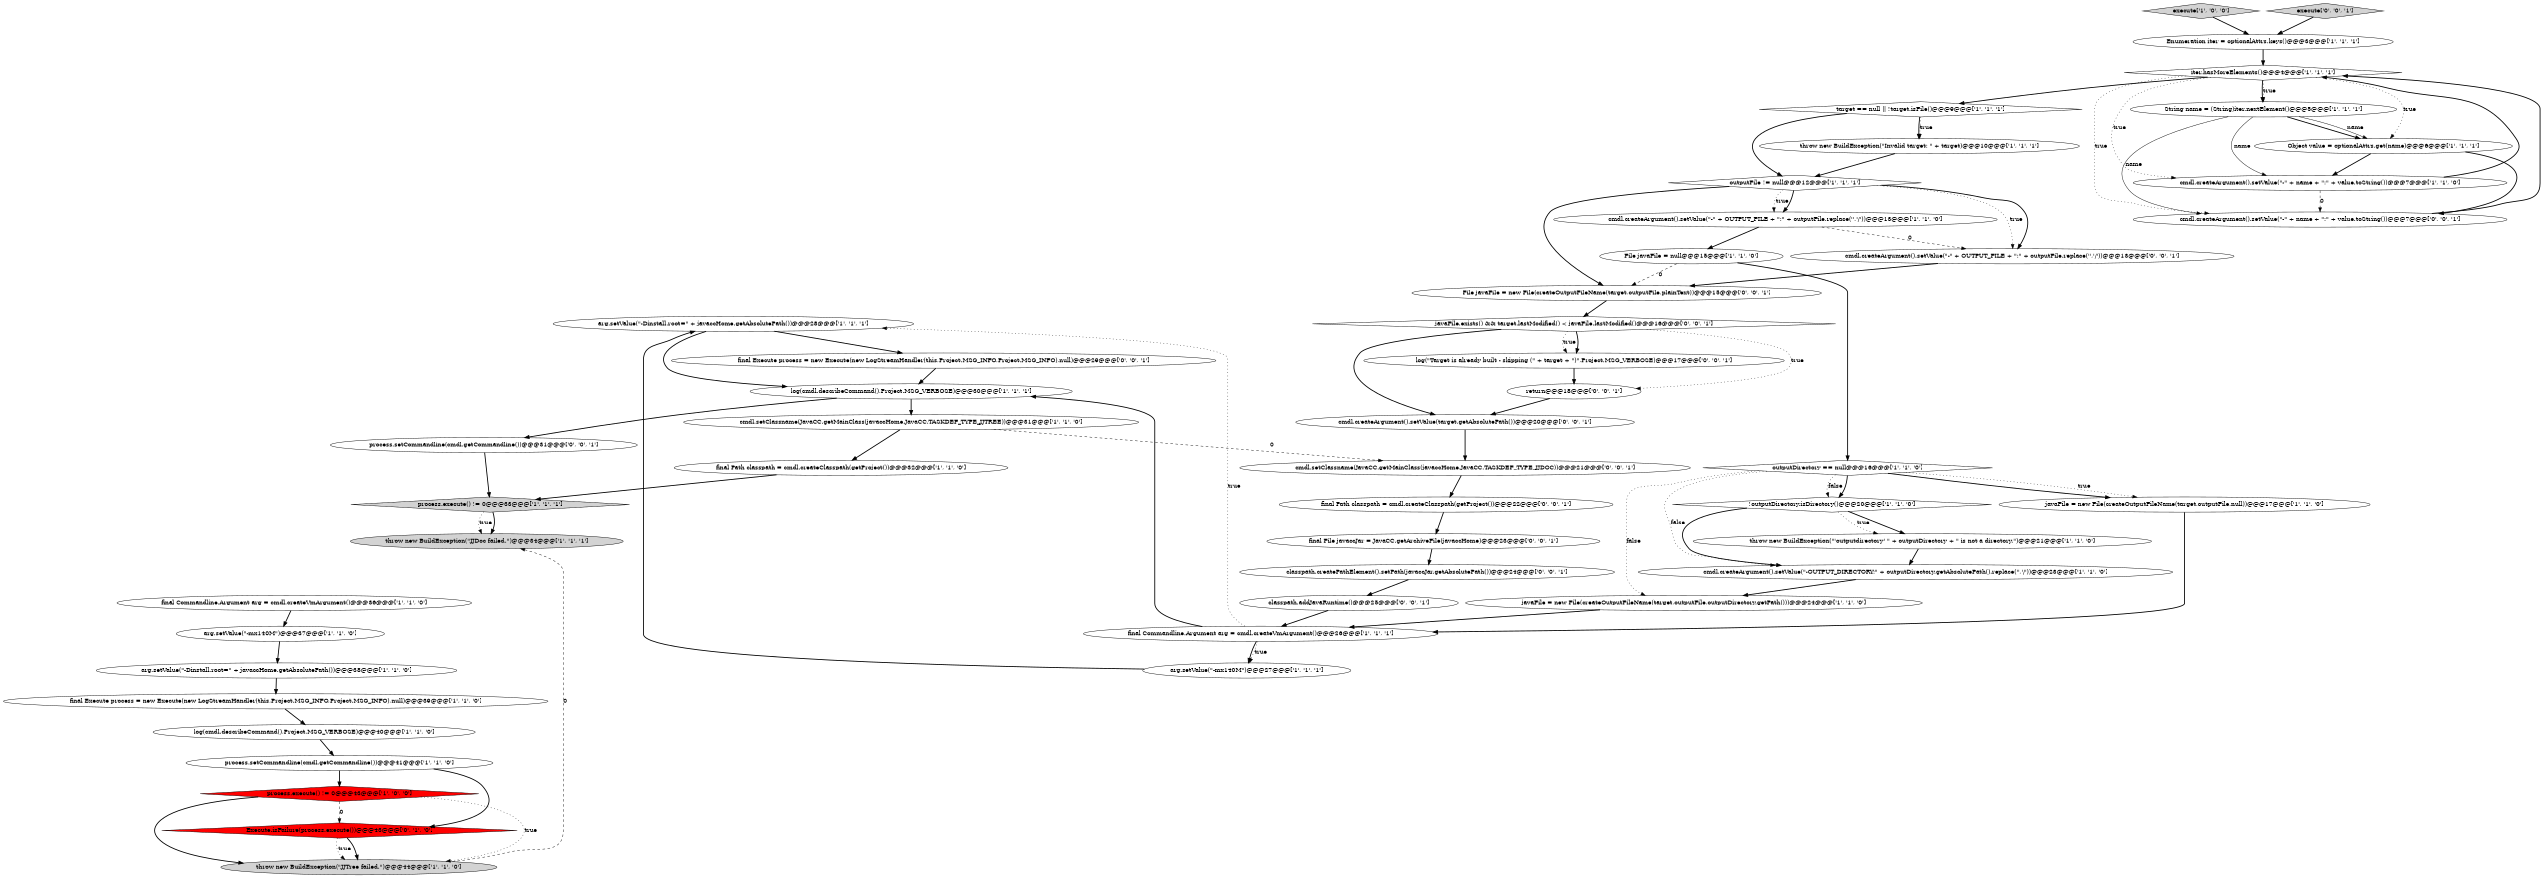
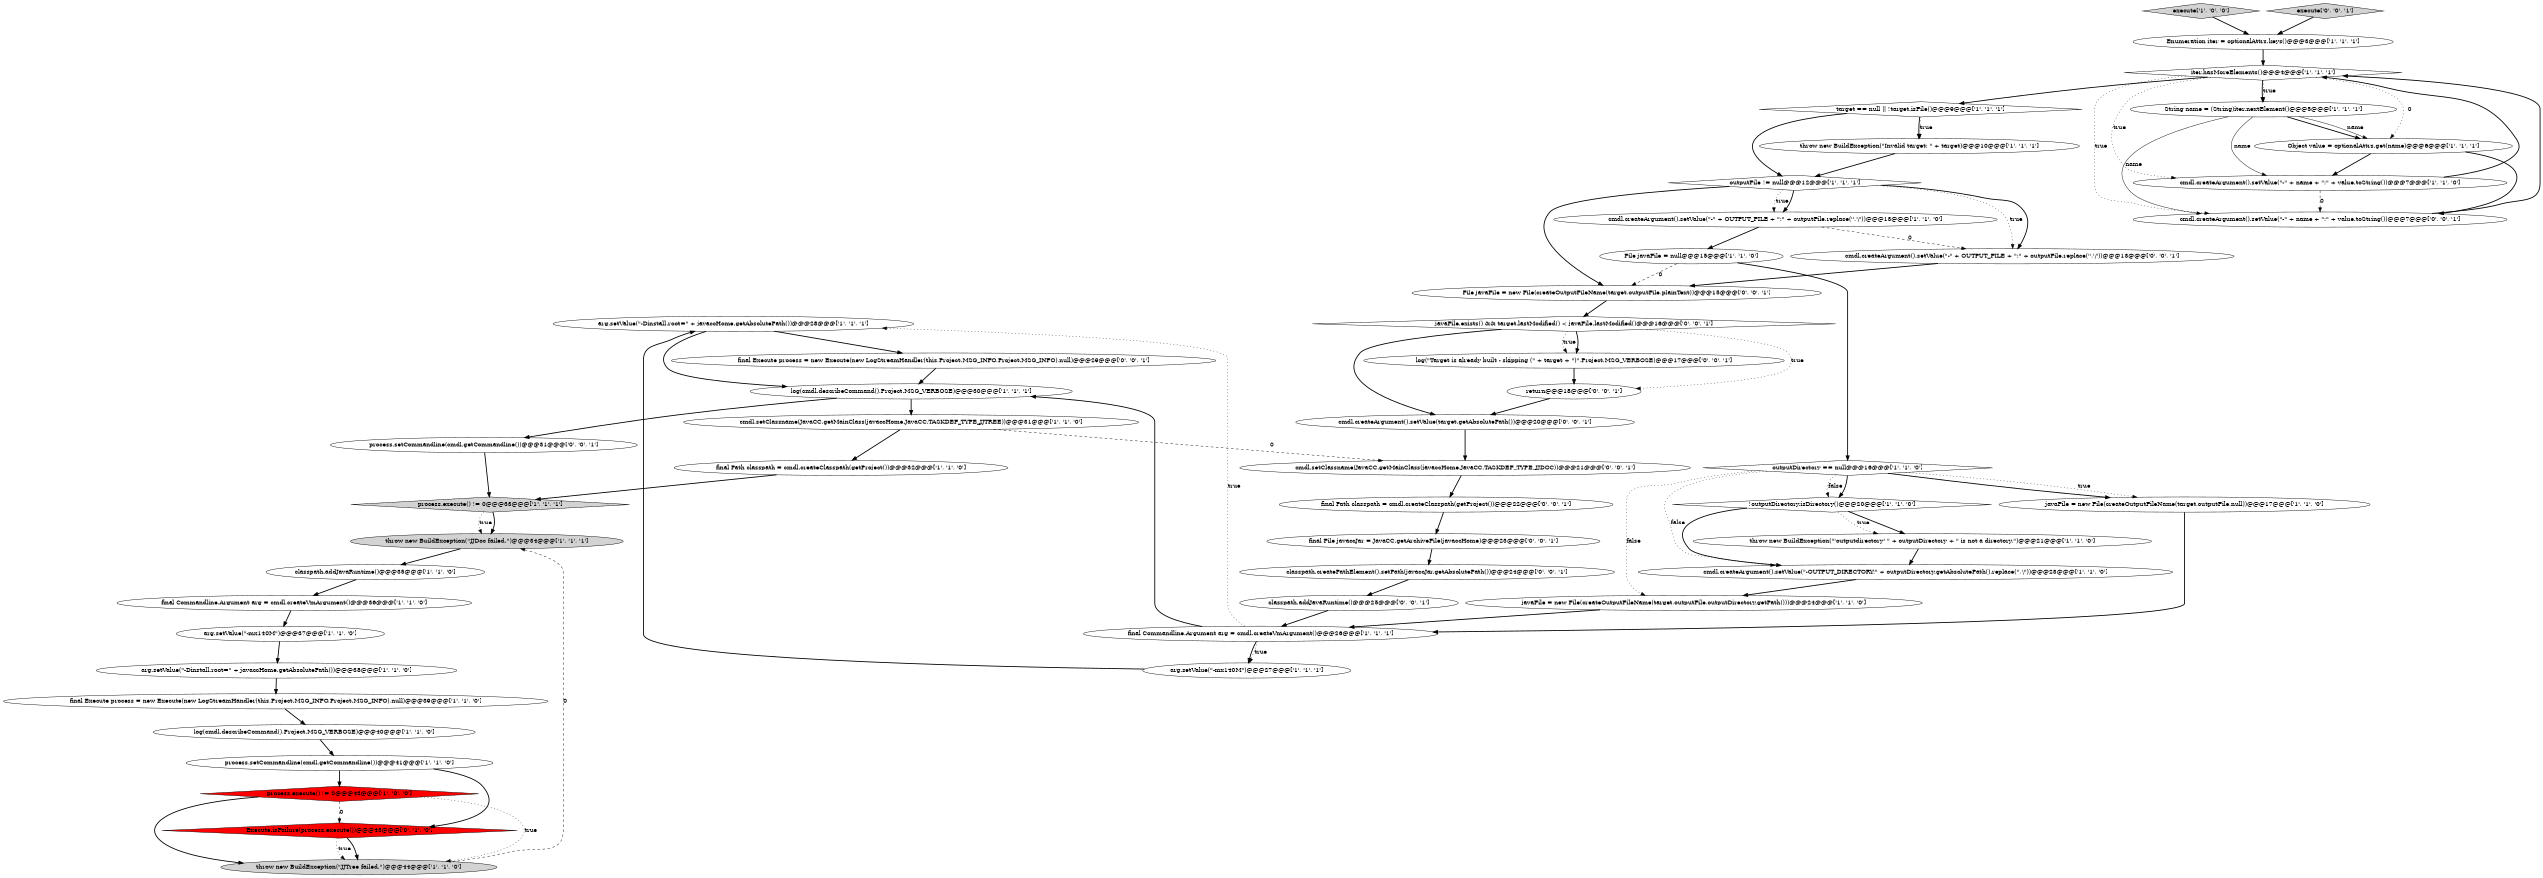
(2410, 109) -> (2410, 109)
none -> (375, 572)
